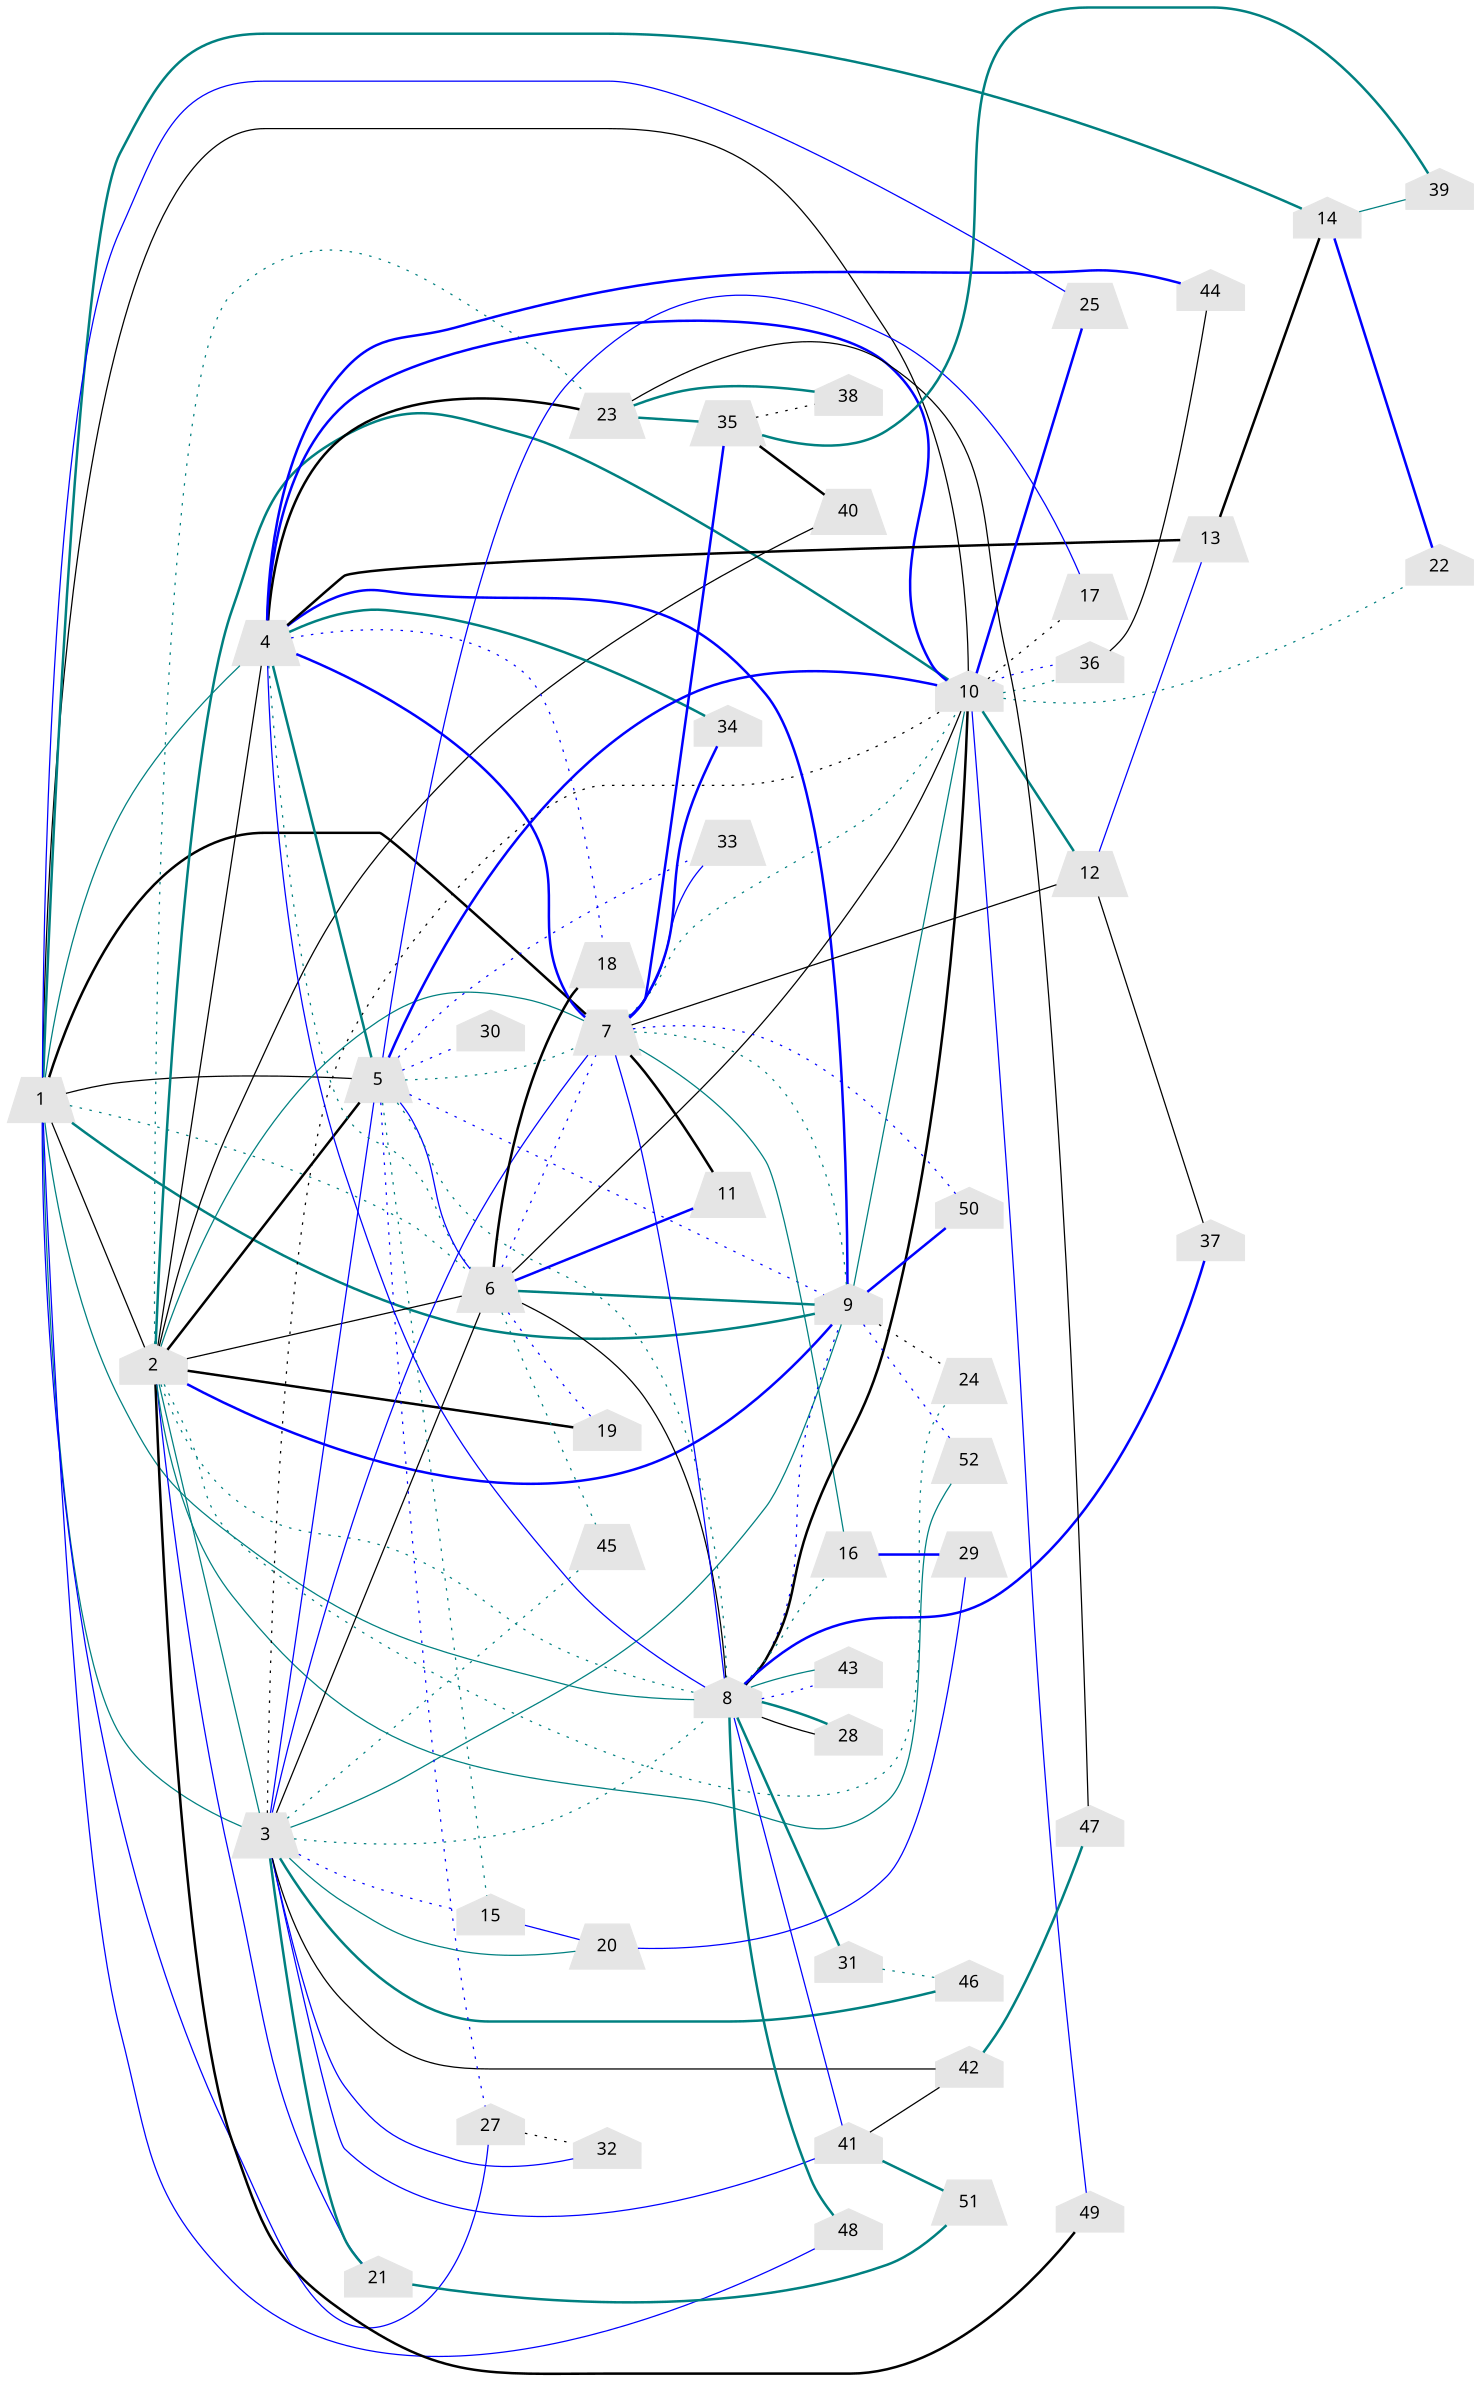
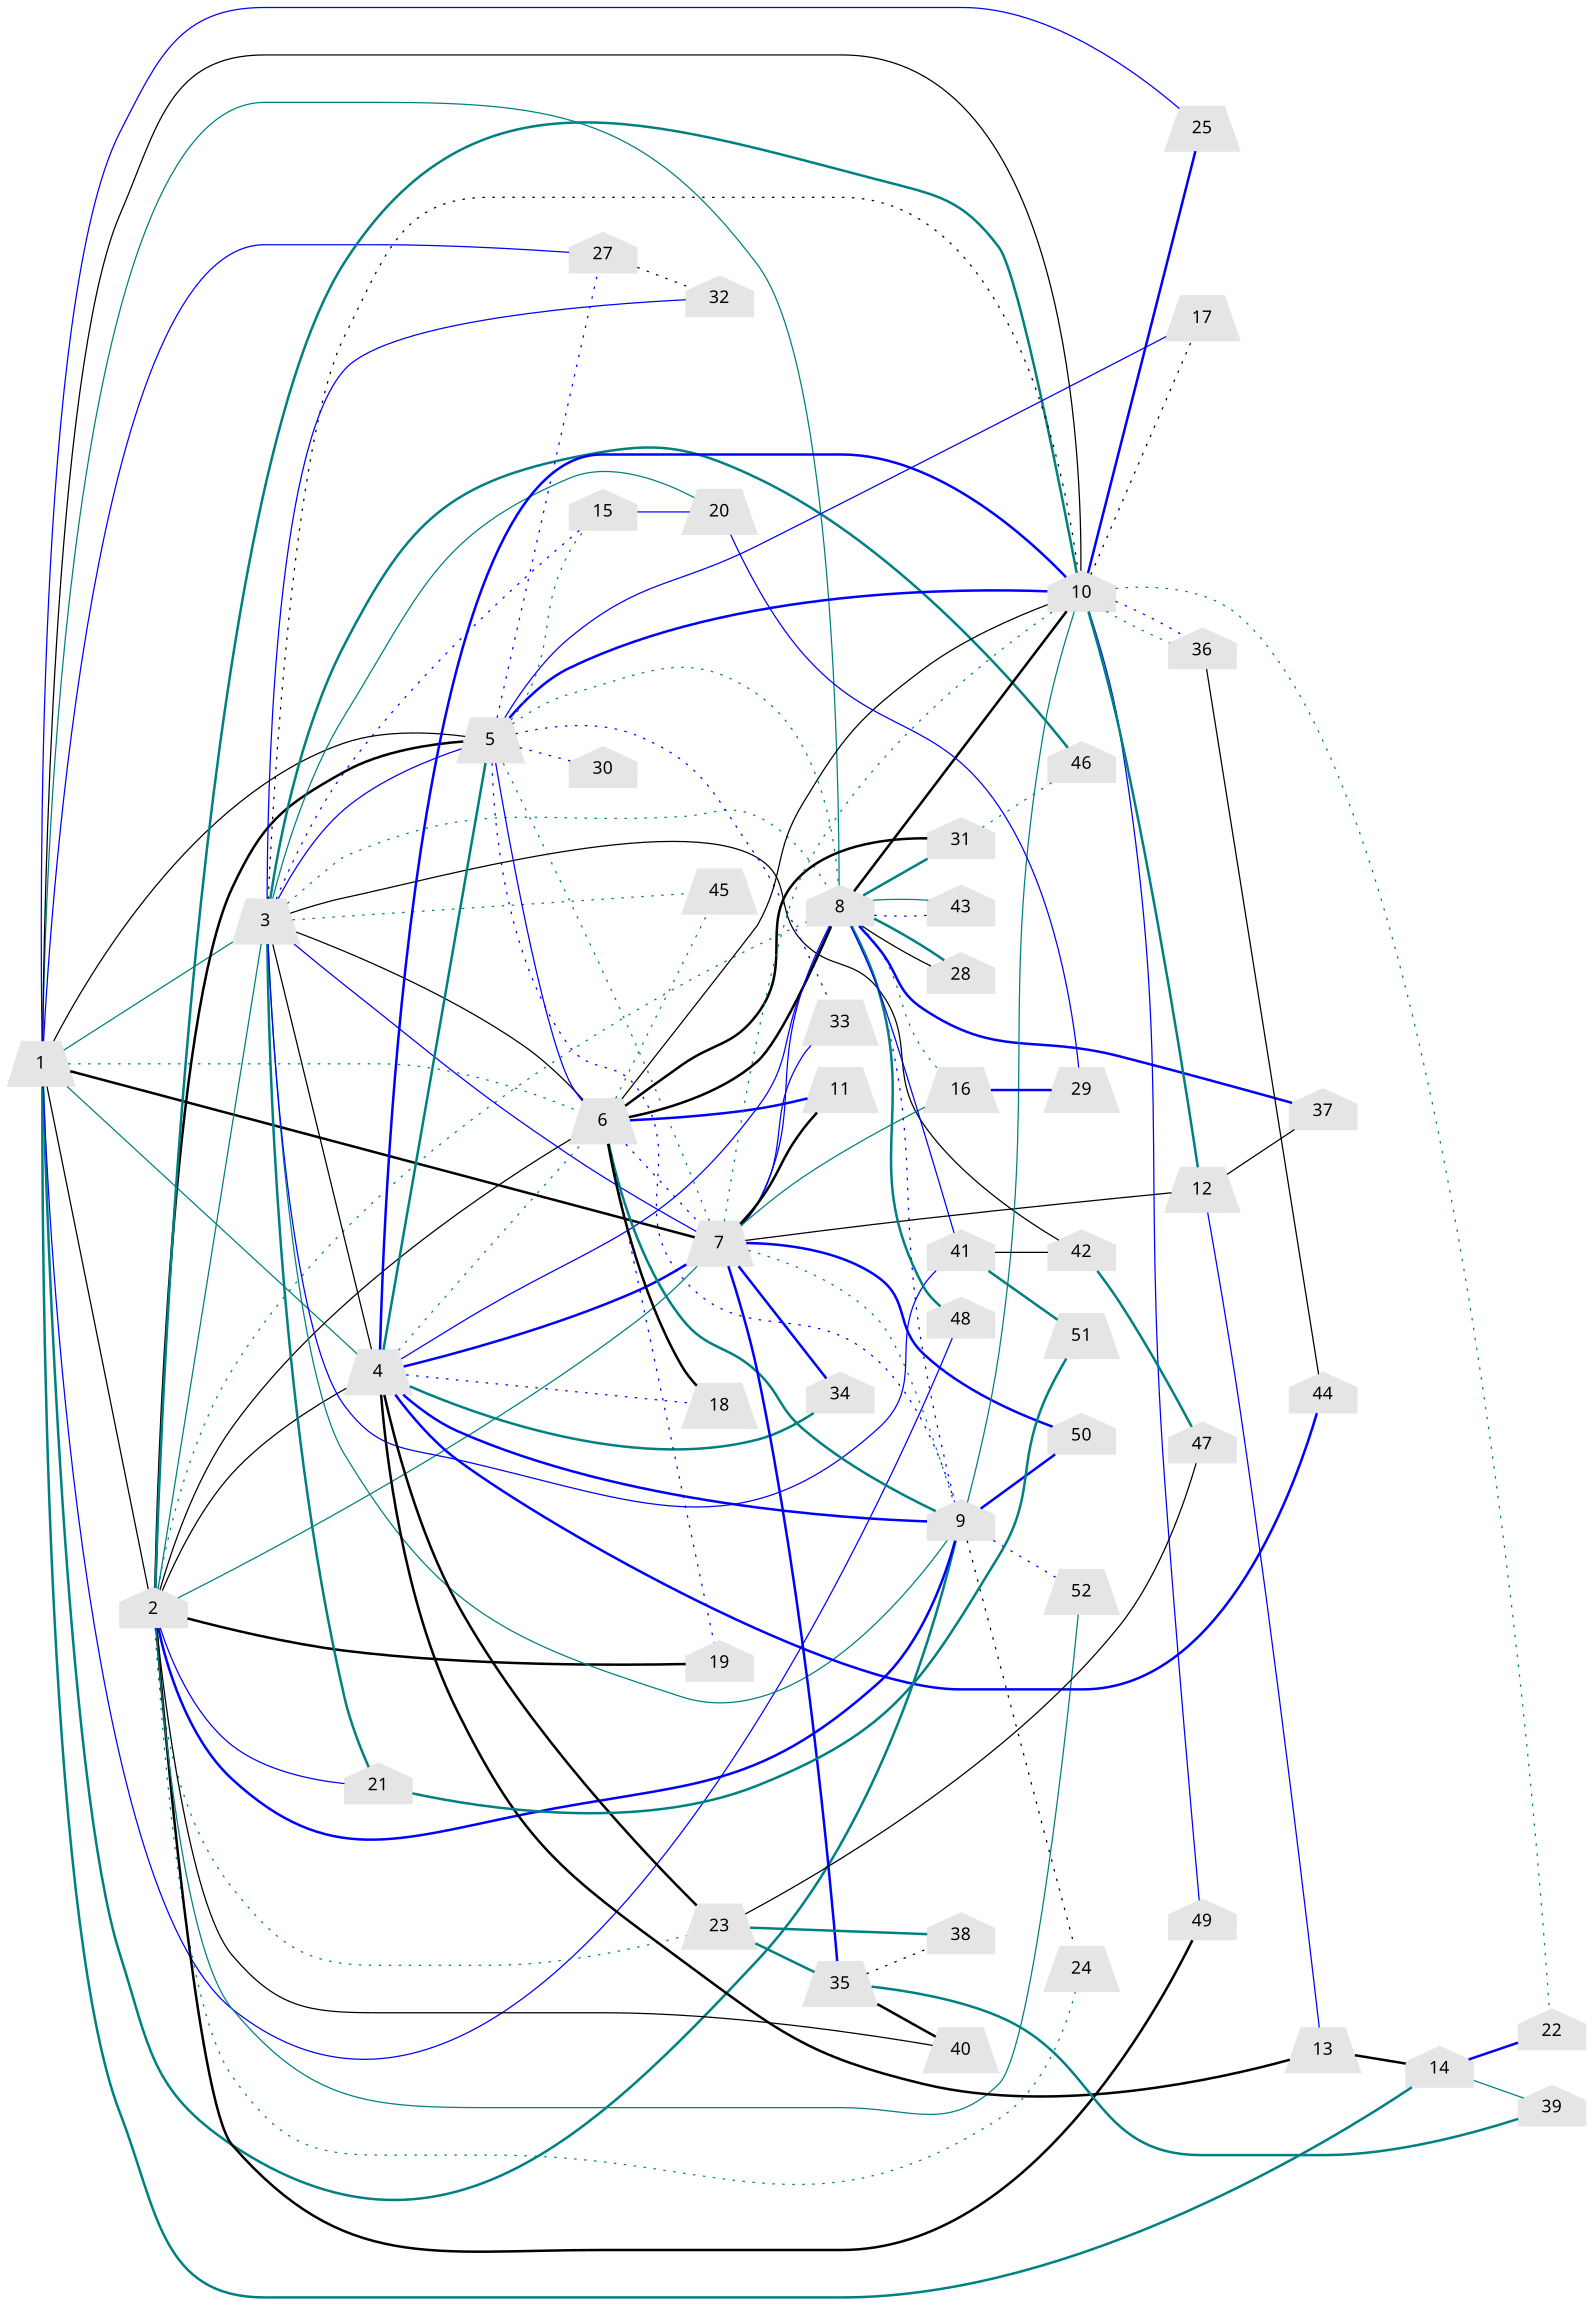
none -> (754, 1019)
(816, 1065) -> (901, 1311)
none -> (322, 1147)
(682, 1469) -> (762, 1057)
